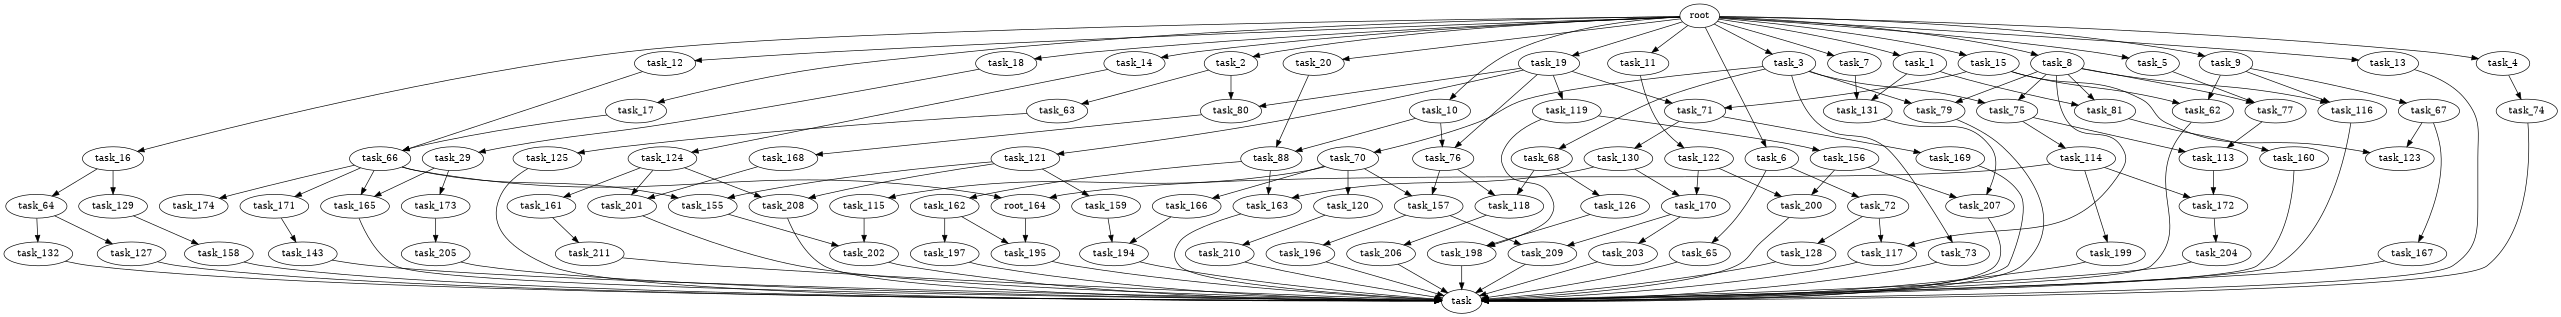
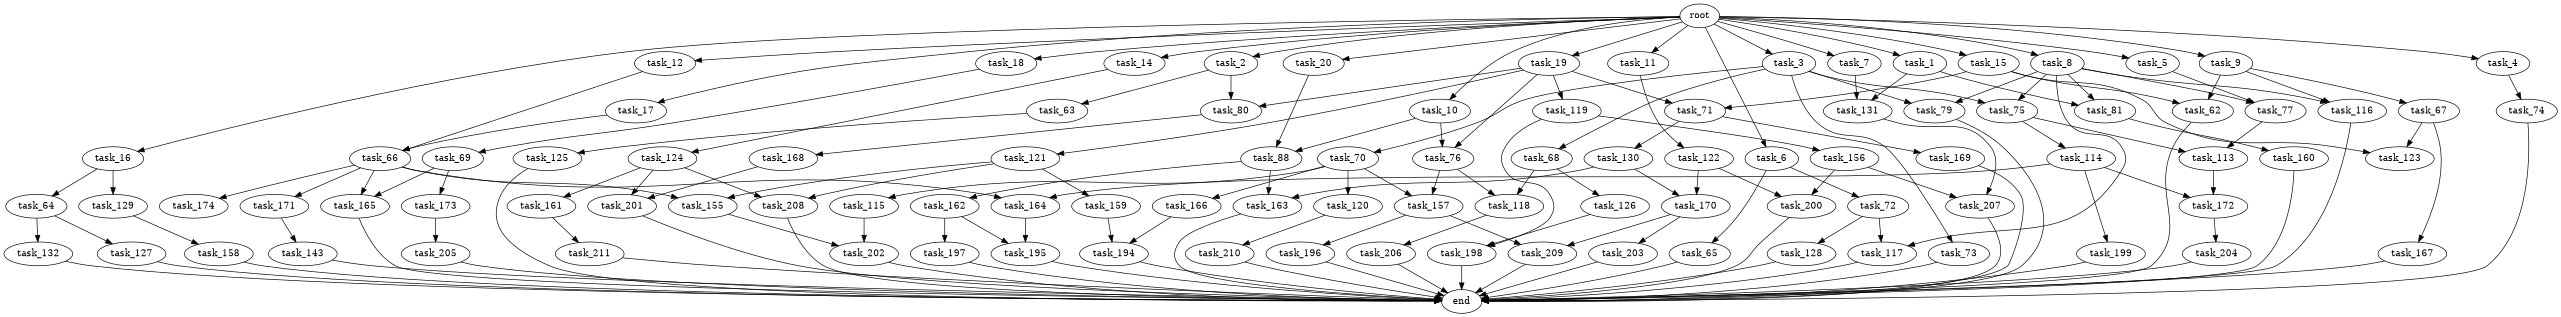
(2388, 63) -> none
(453, 159) -> (453, 159)
(1025, 206) -> (1025, 206)
(1462, 301) -> (1462, 301)
